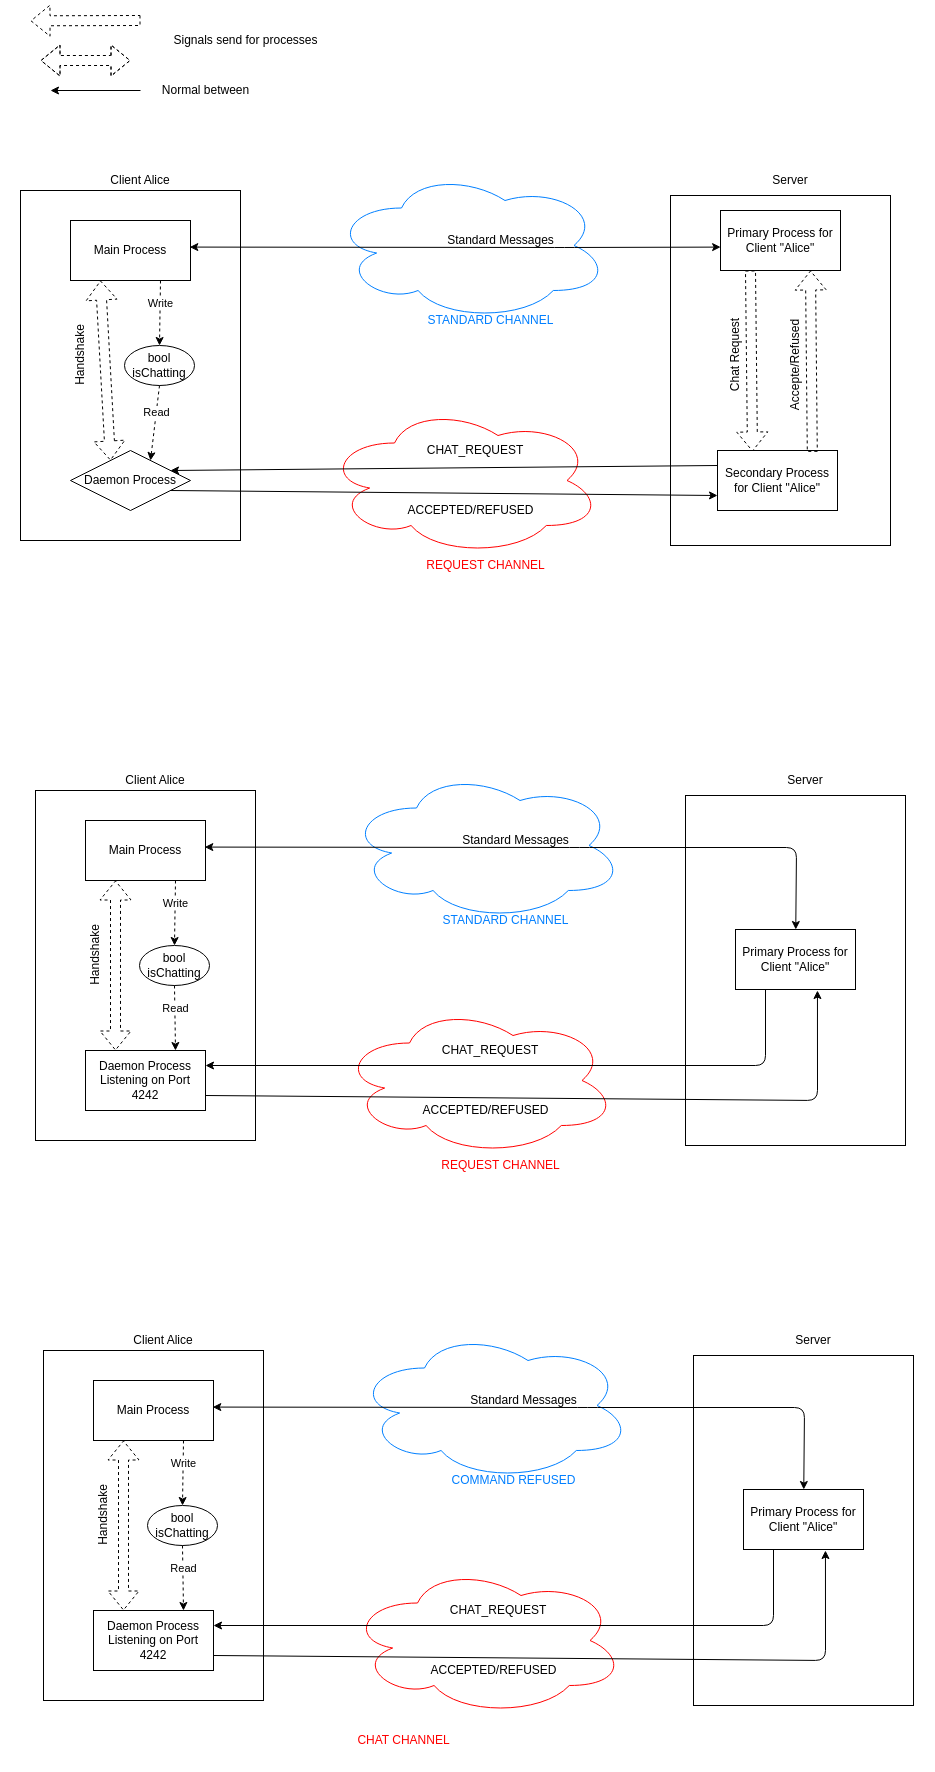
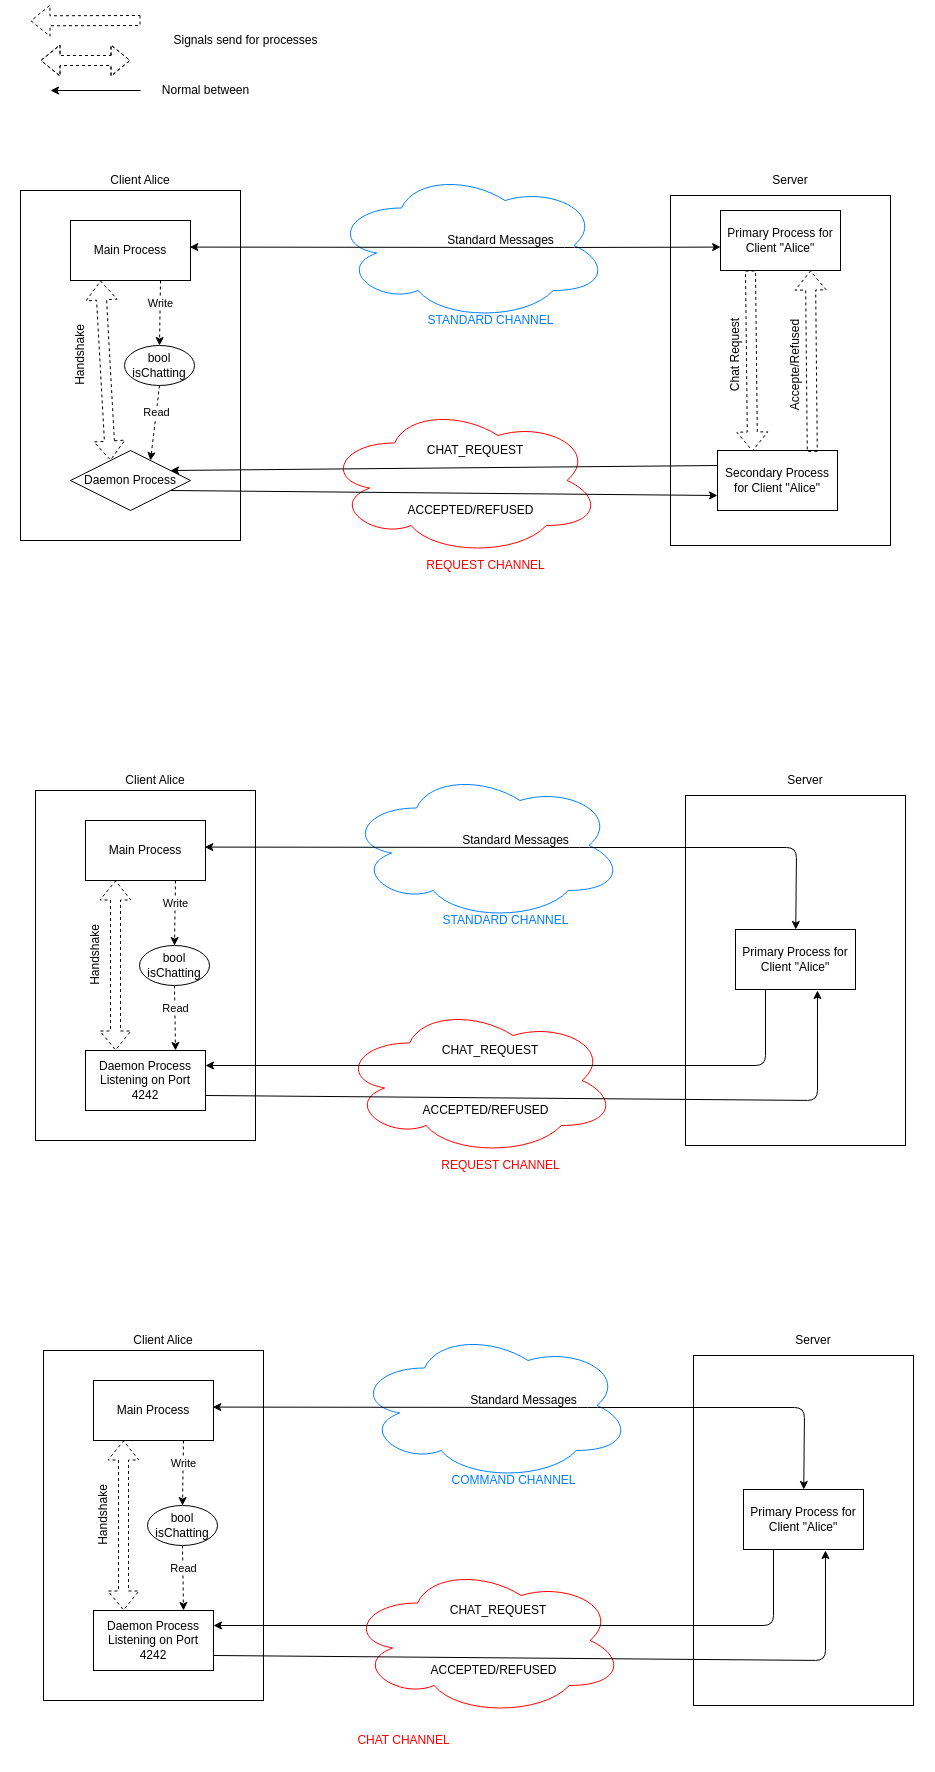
(514, 1481) -> (514, 1481)
